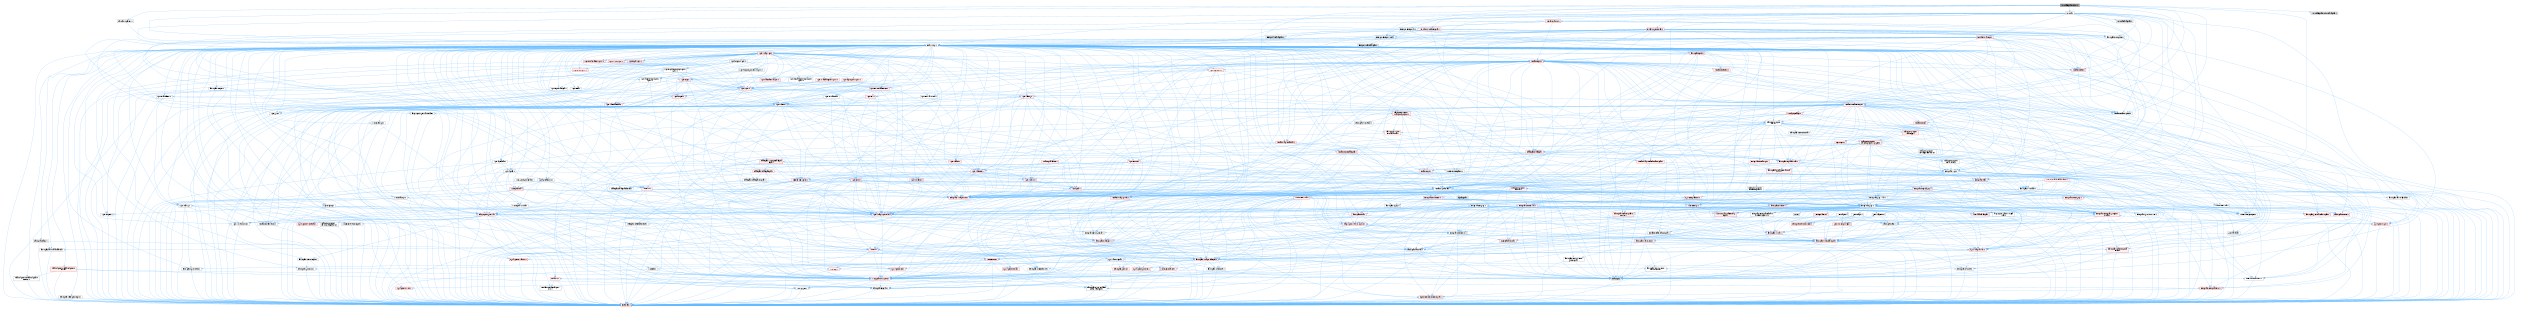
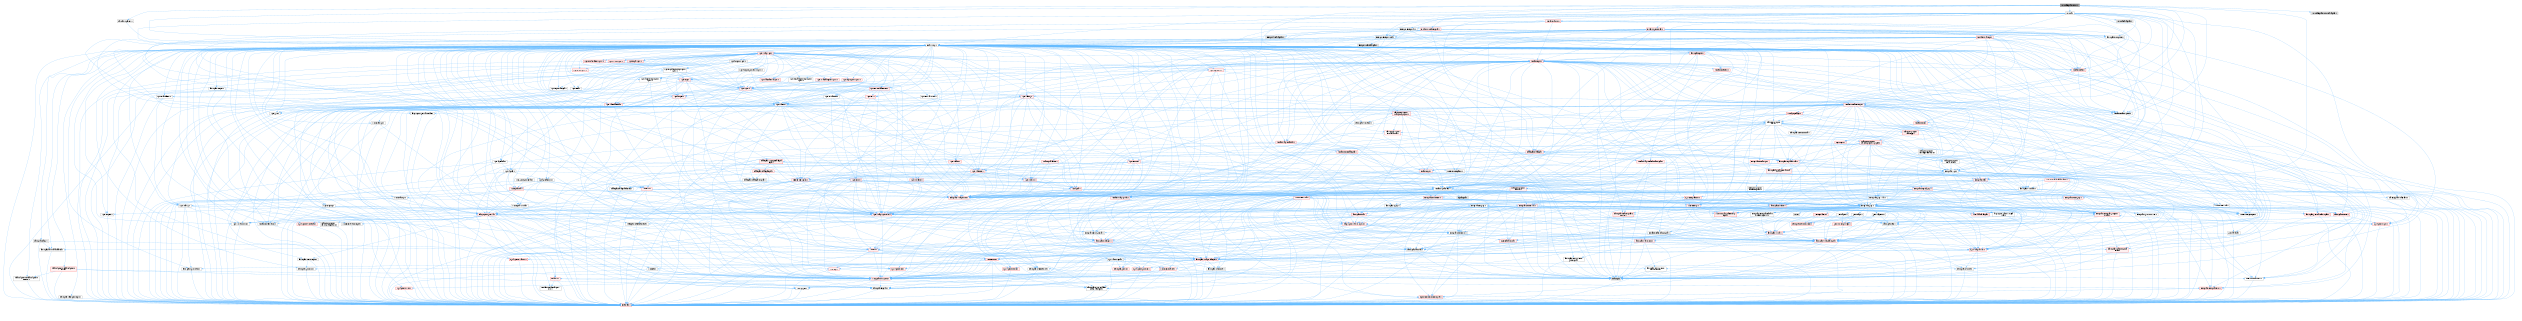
(2399, 198) -> (2399, 198)
